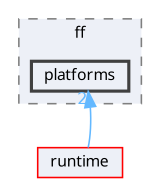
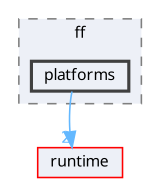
(91, 128) -> (70, 114)
